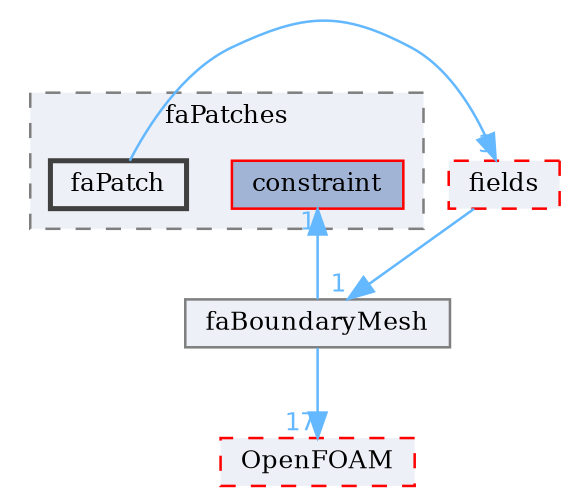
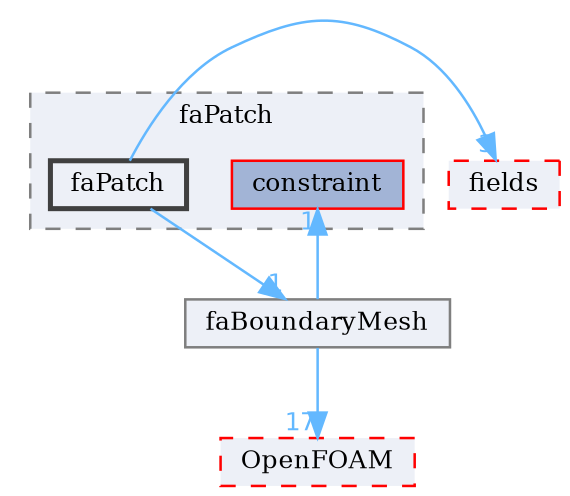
(227, 117) -> (227, 117)
(421, 246) -> (207, 247)
